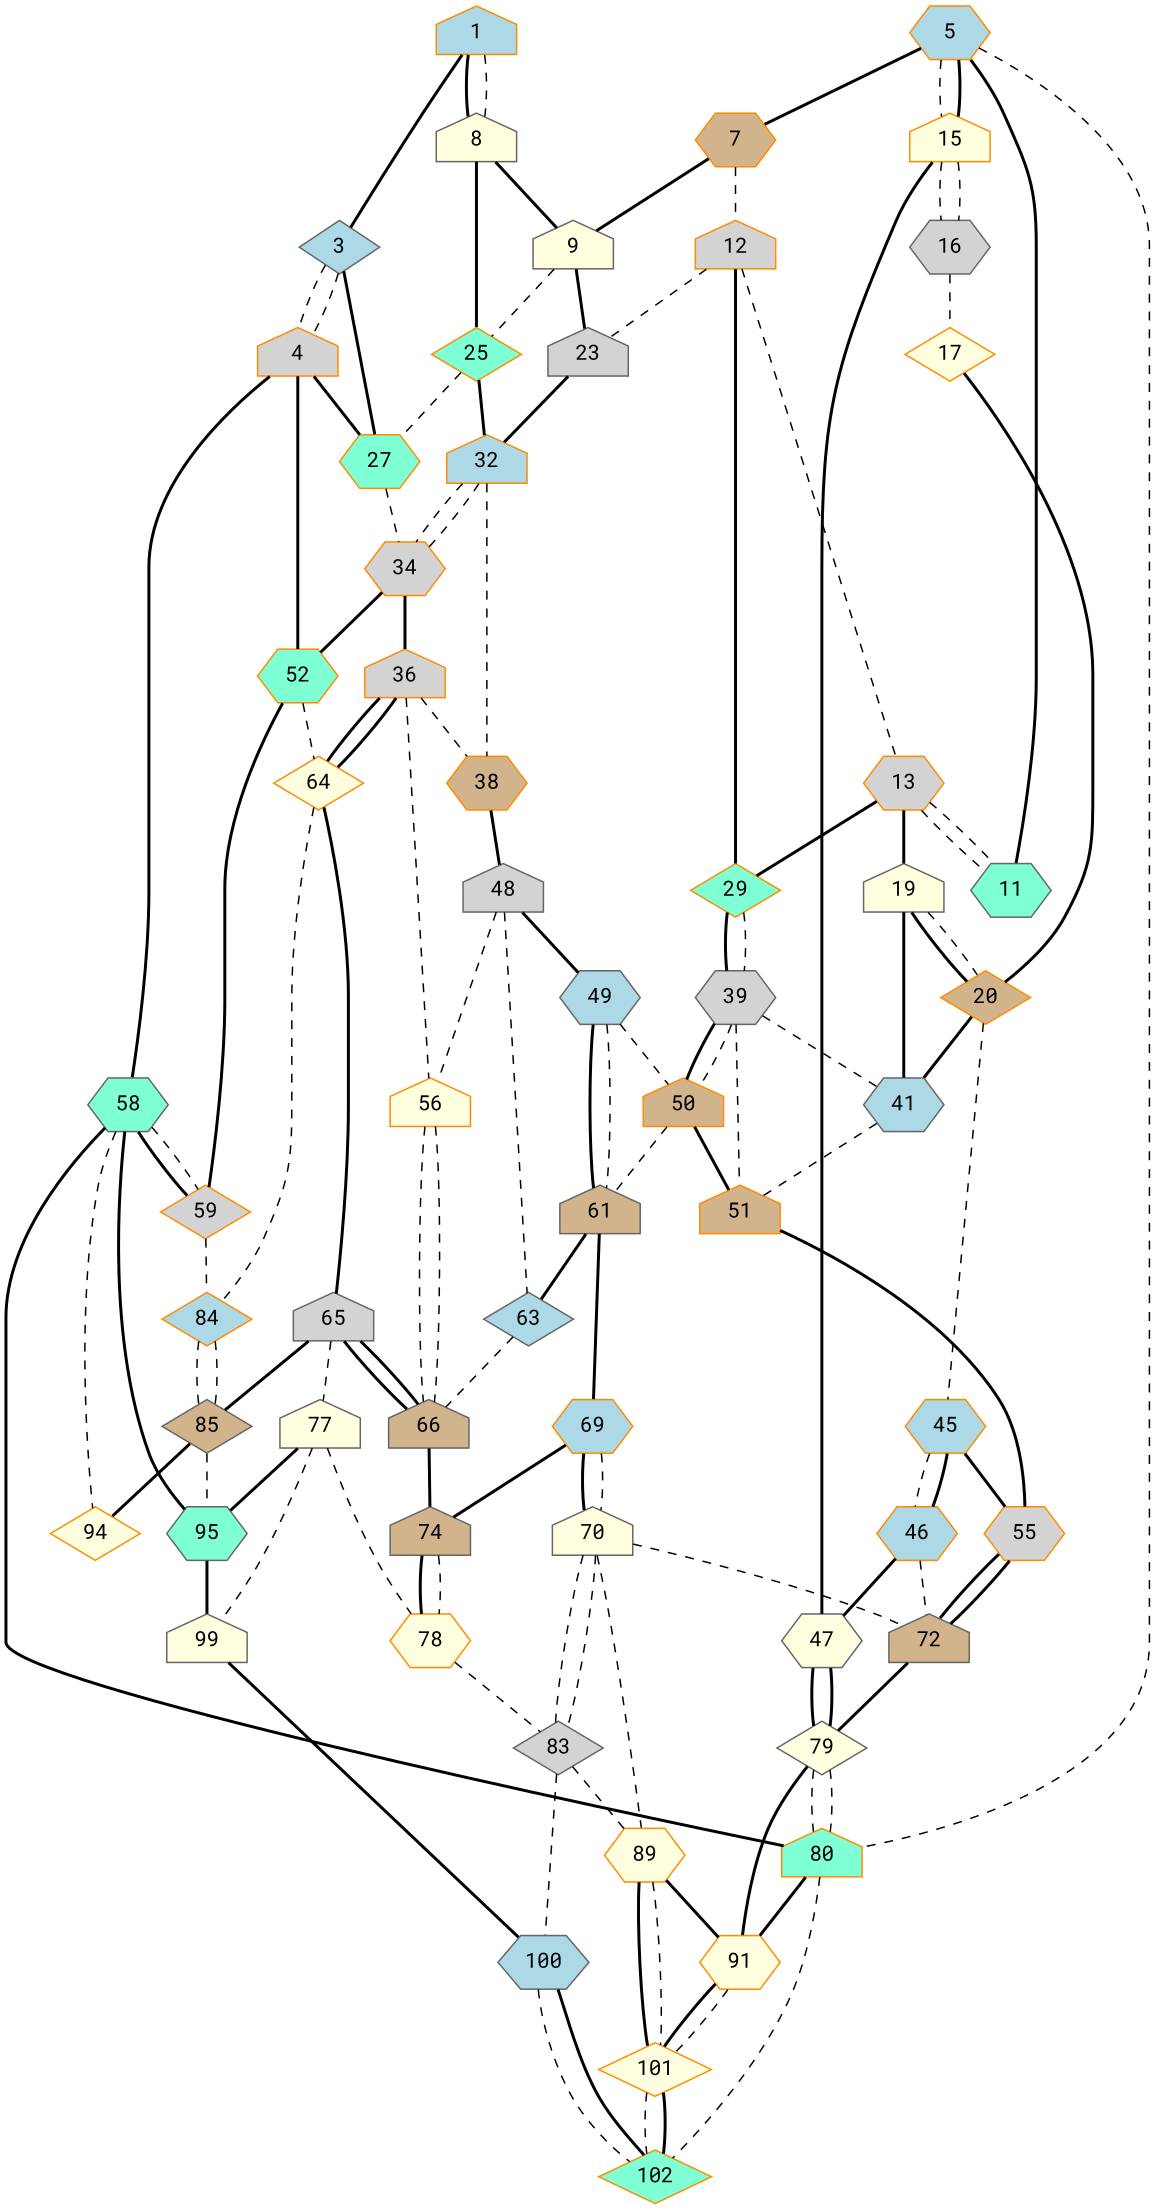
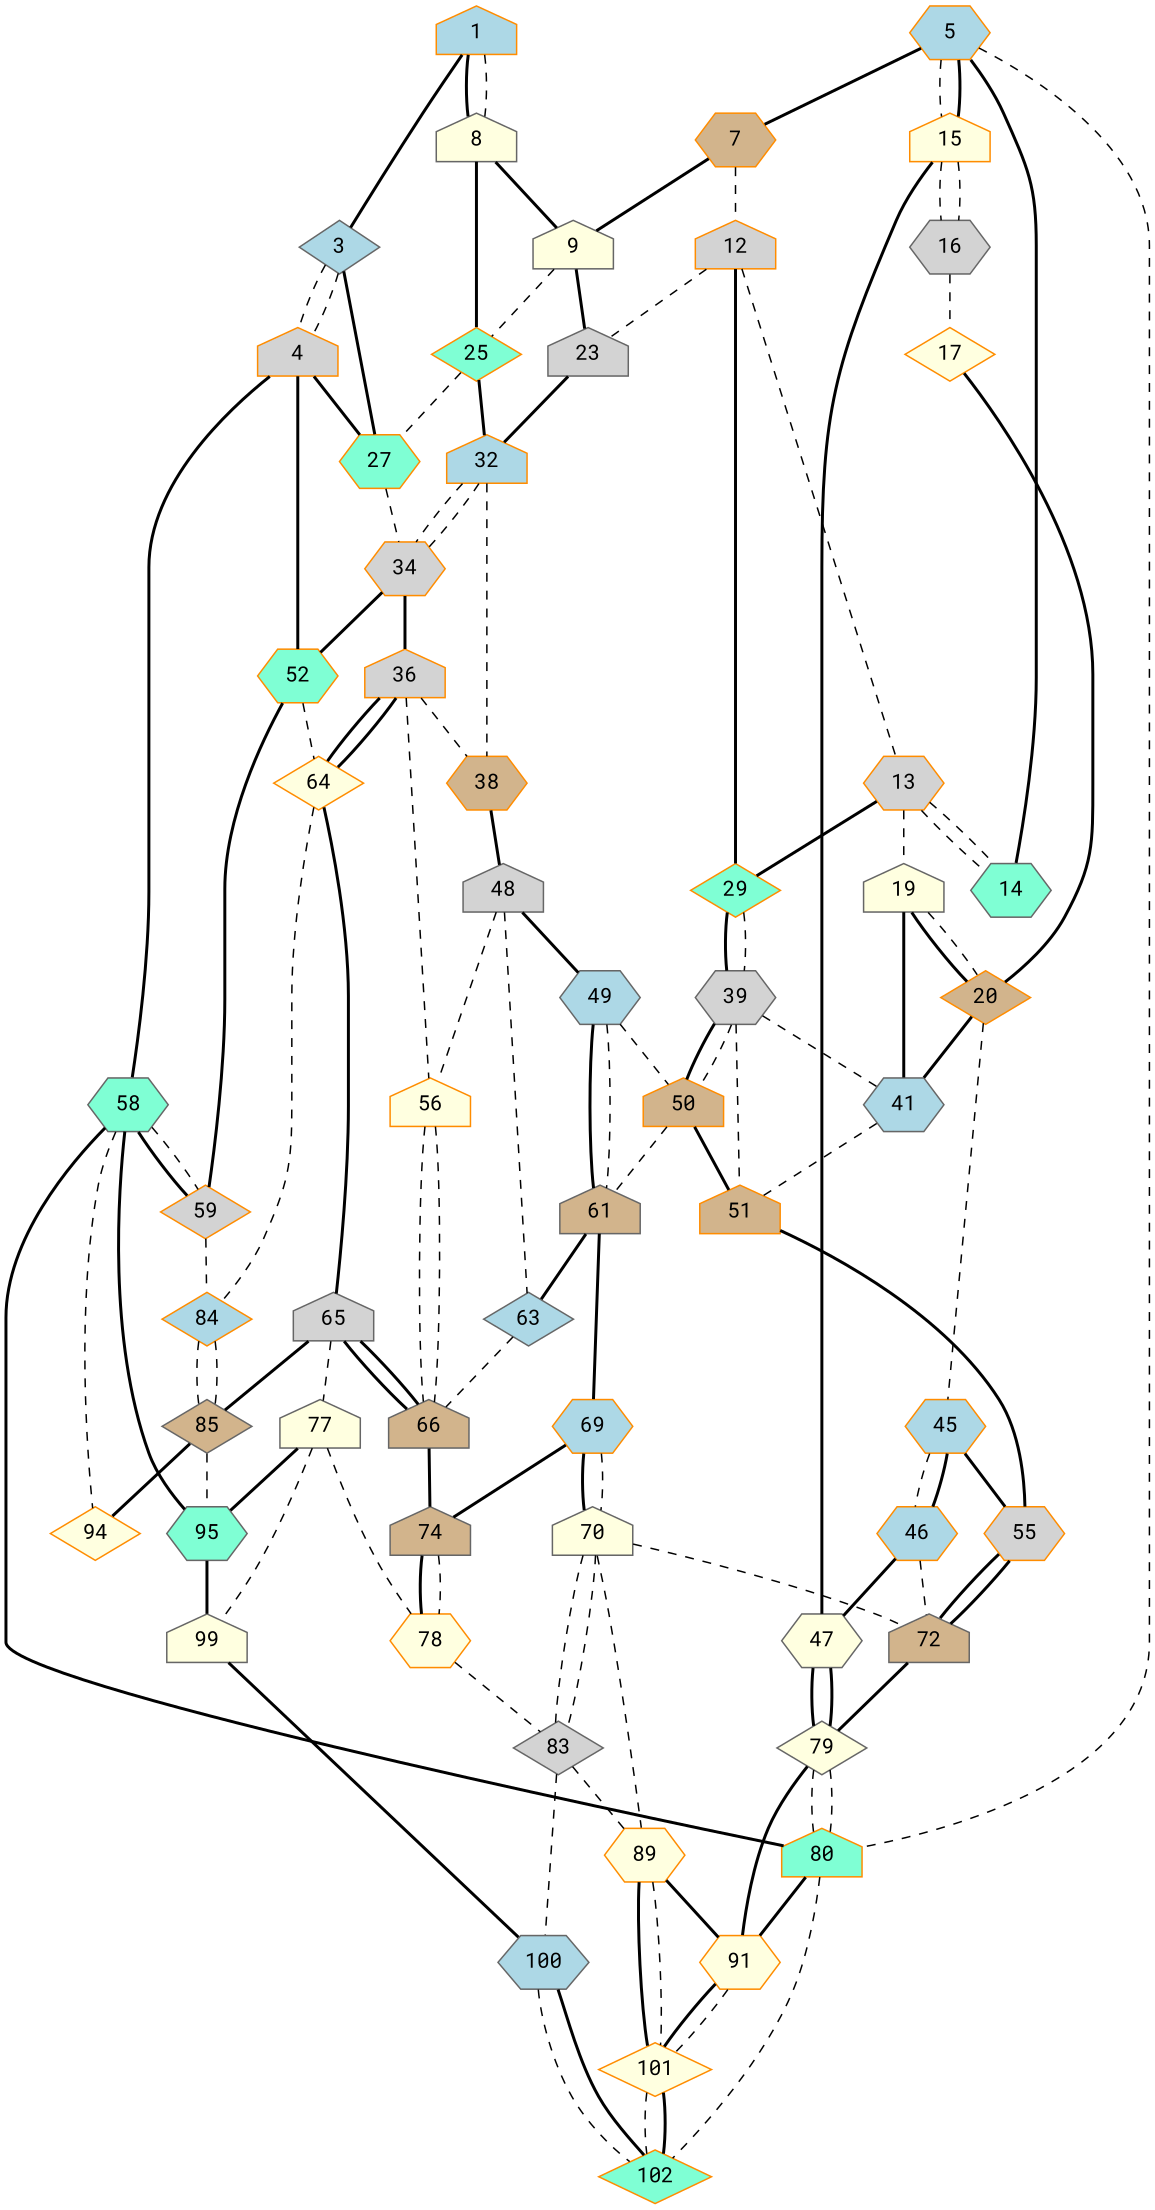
(904, 837) -> (904, 837)
(1011, 890) -> (1011, 890)
